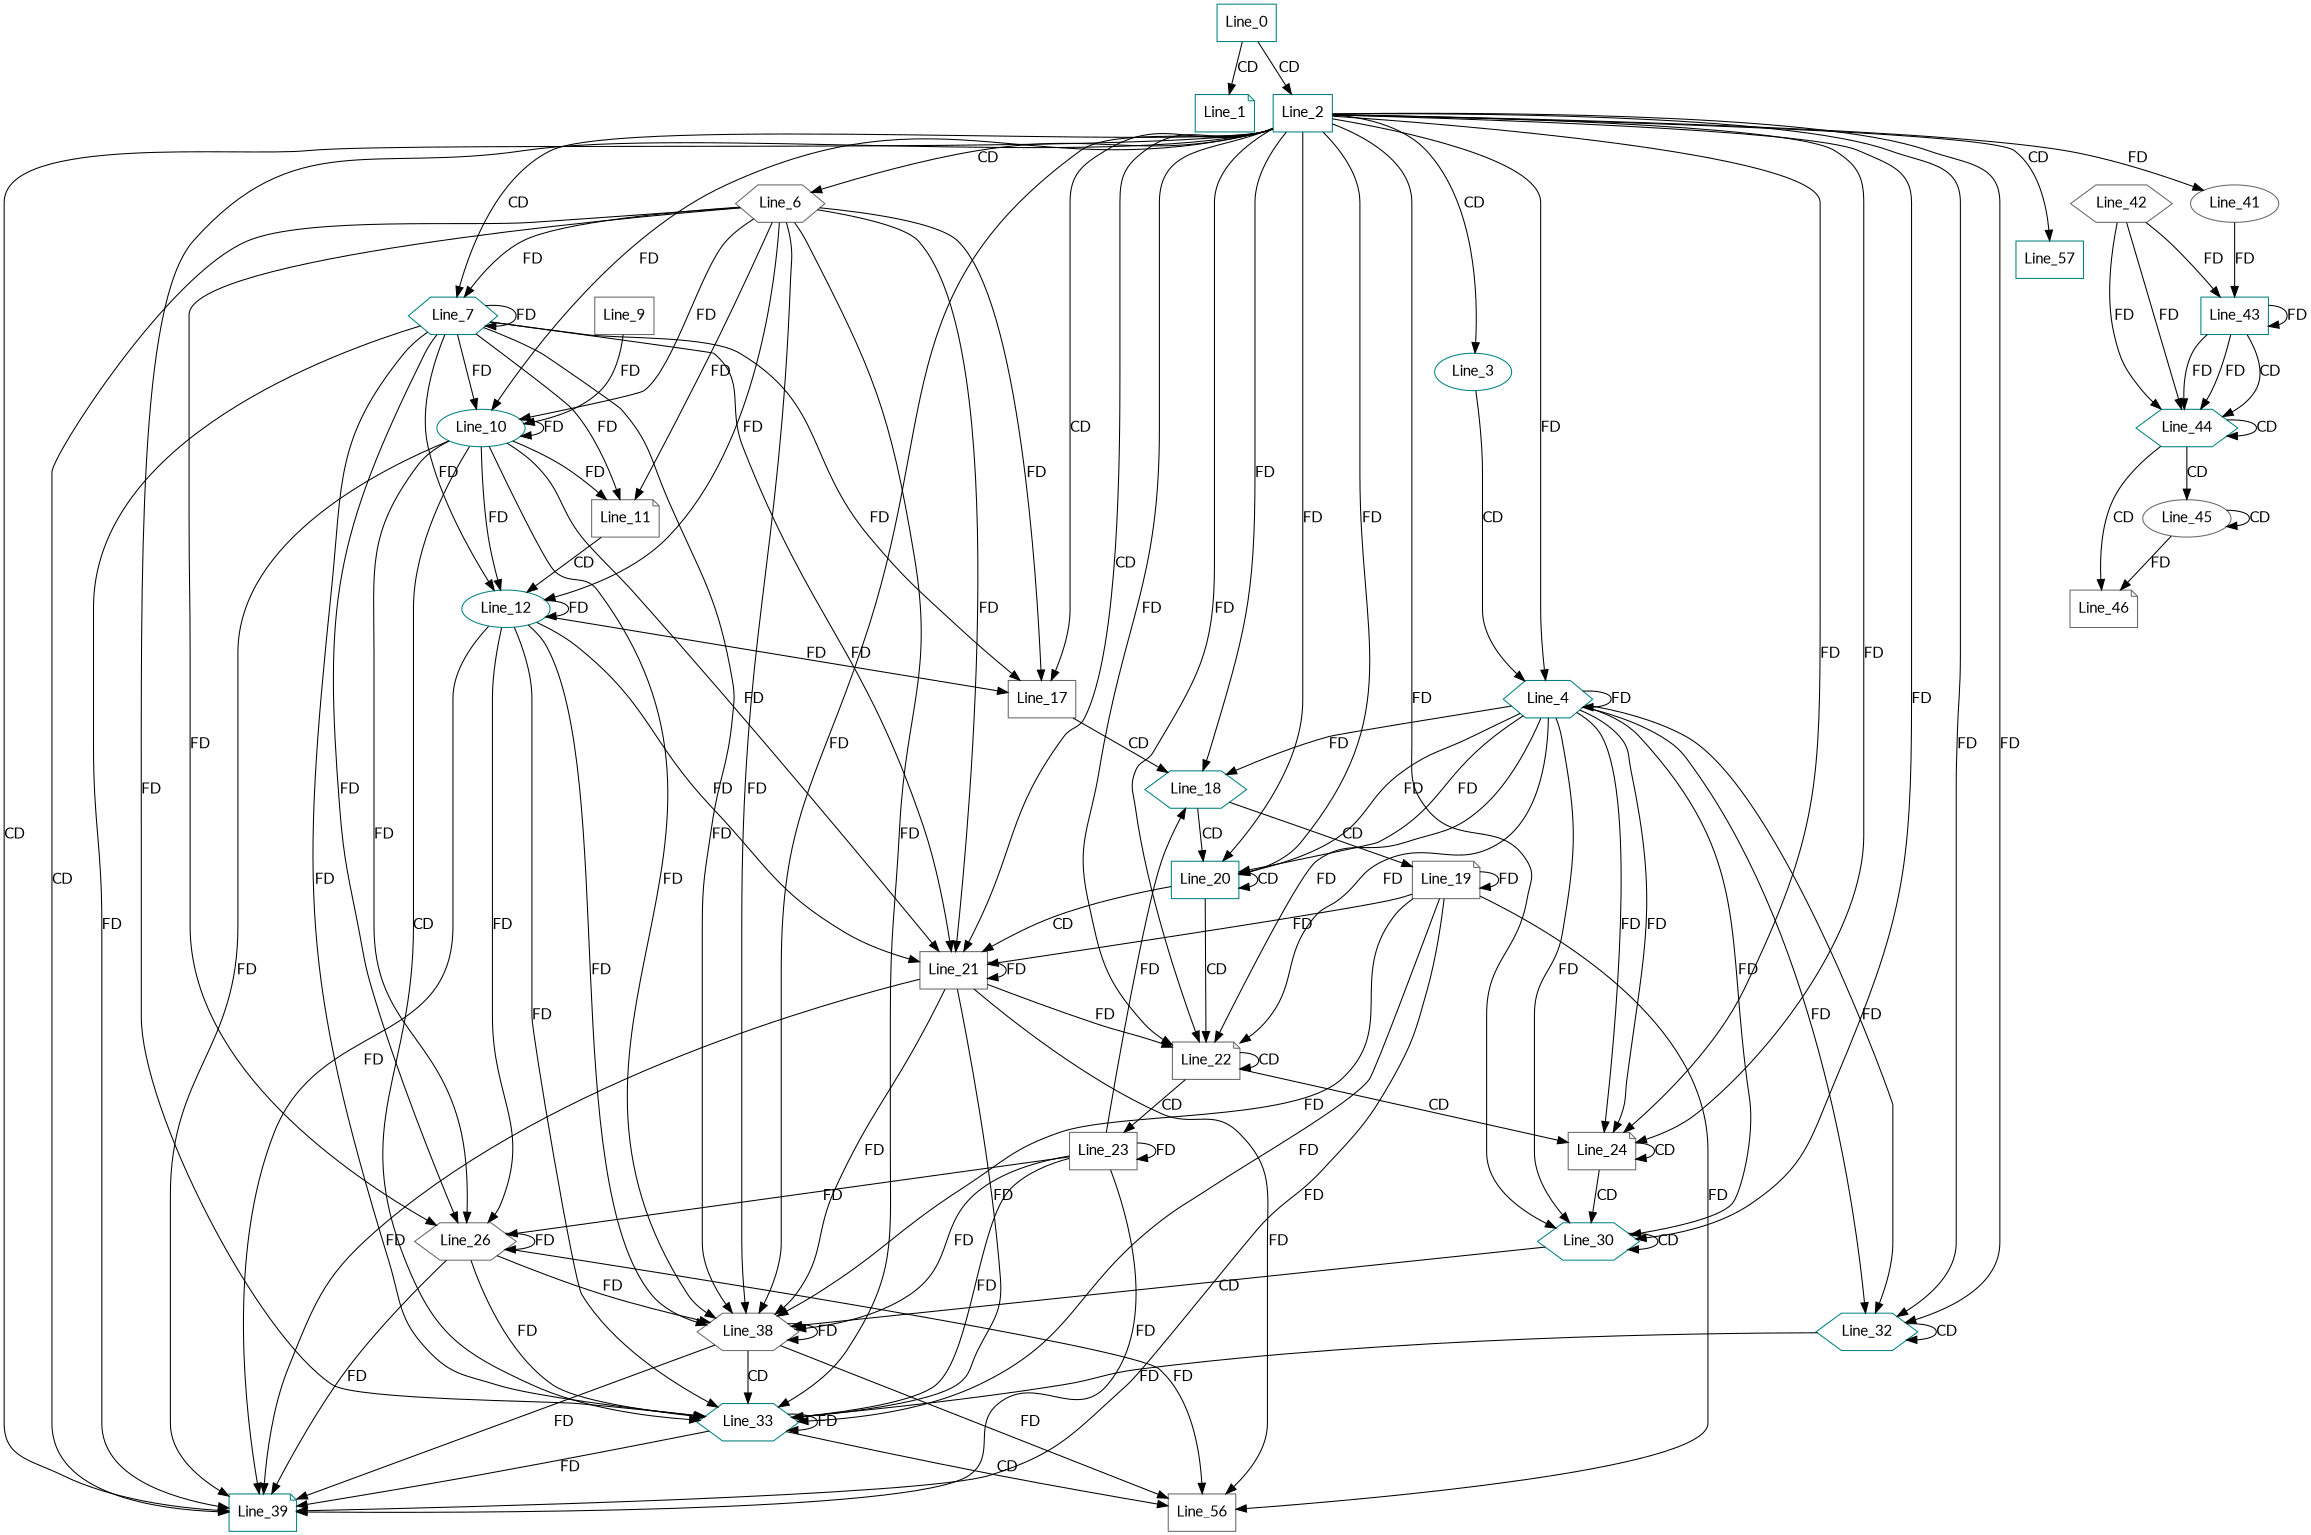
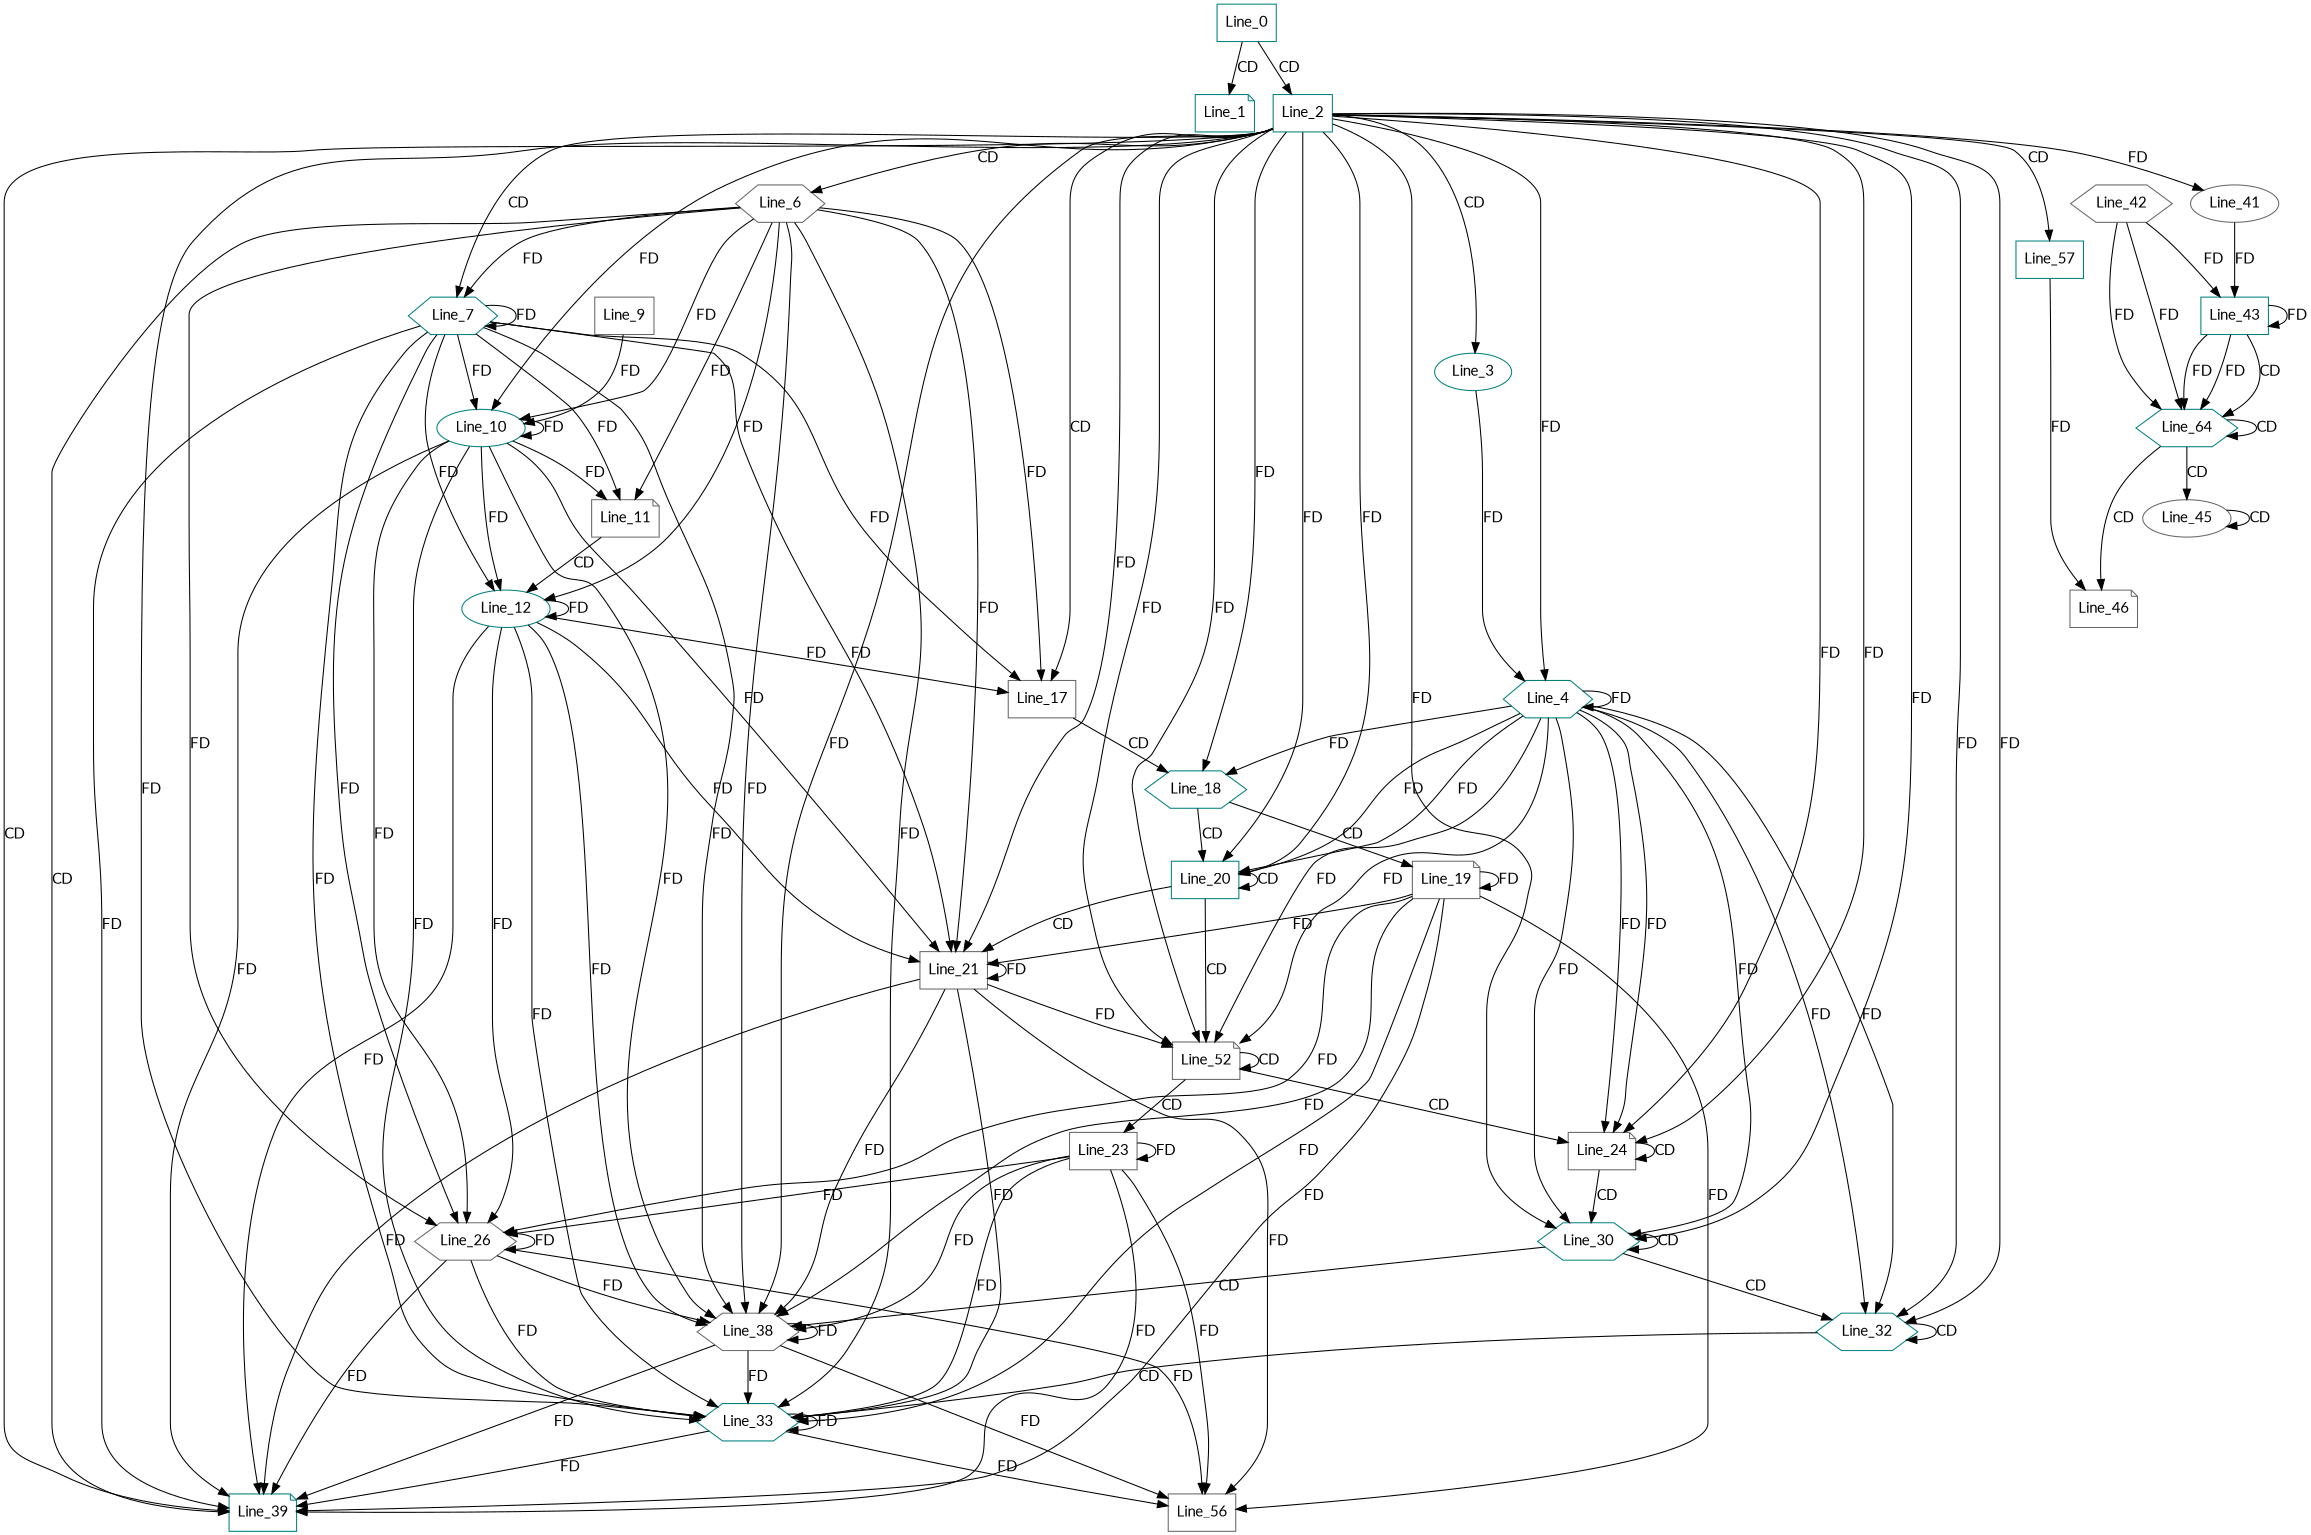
(2187, 428) -> (2187, 428)
(1493, 518) -> (1493, 518)
(2150, 559) -> (2051, 434)
(1126, 564) -> (1126, 564)
(423, 925) -> (423, 925)
(1135, 973) -> (1193, 1319)
(1206, 1061) -> (1206, 1061)
none -> (1017, 1119)
none -> (1723, 1285)
(758, 1377) -> (758, 1377)
(1149, 1377) -> (1149, 1377)
(1007, 1467) -> (1007, 1467)
